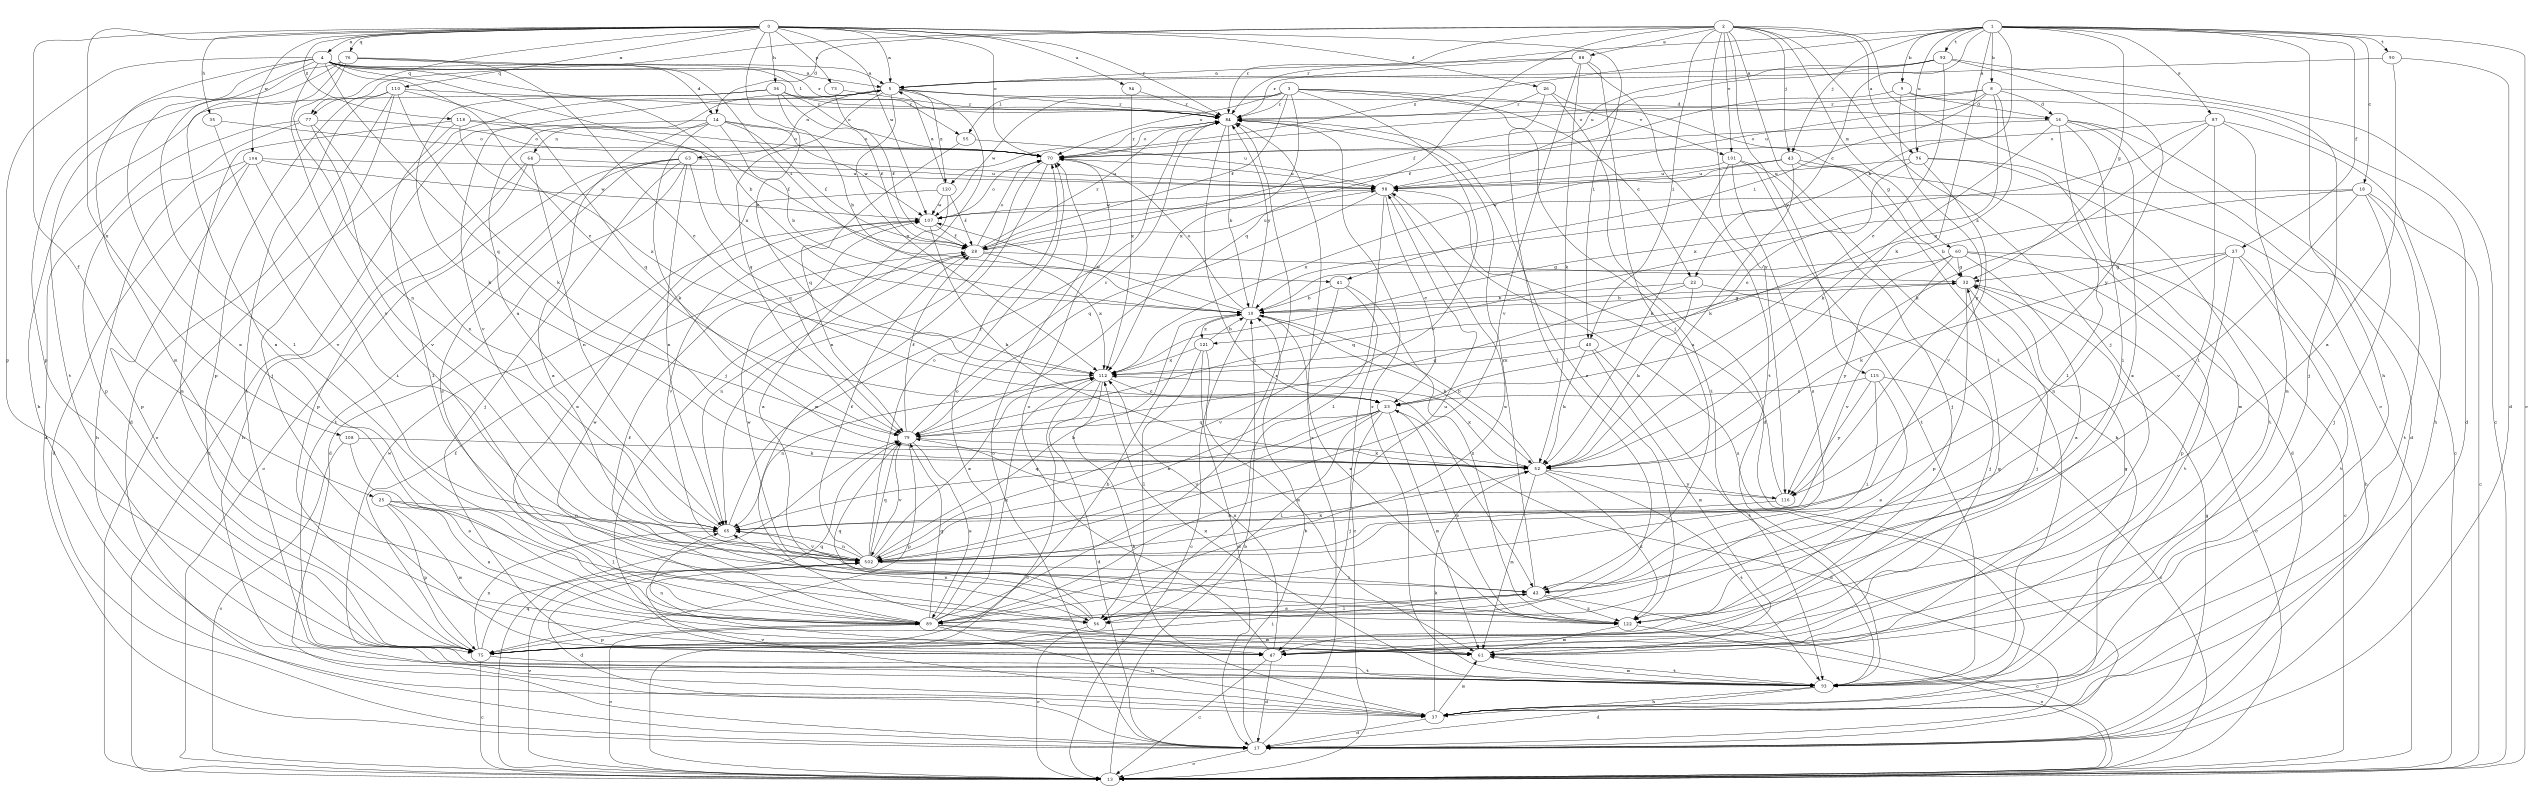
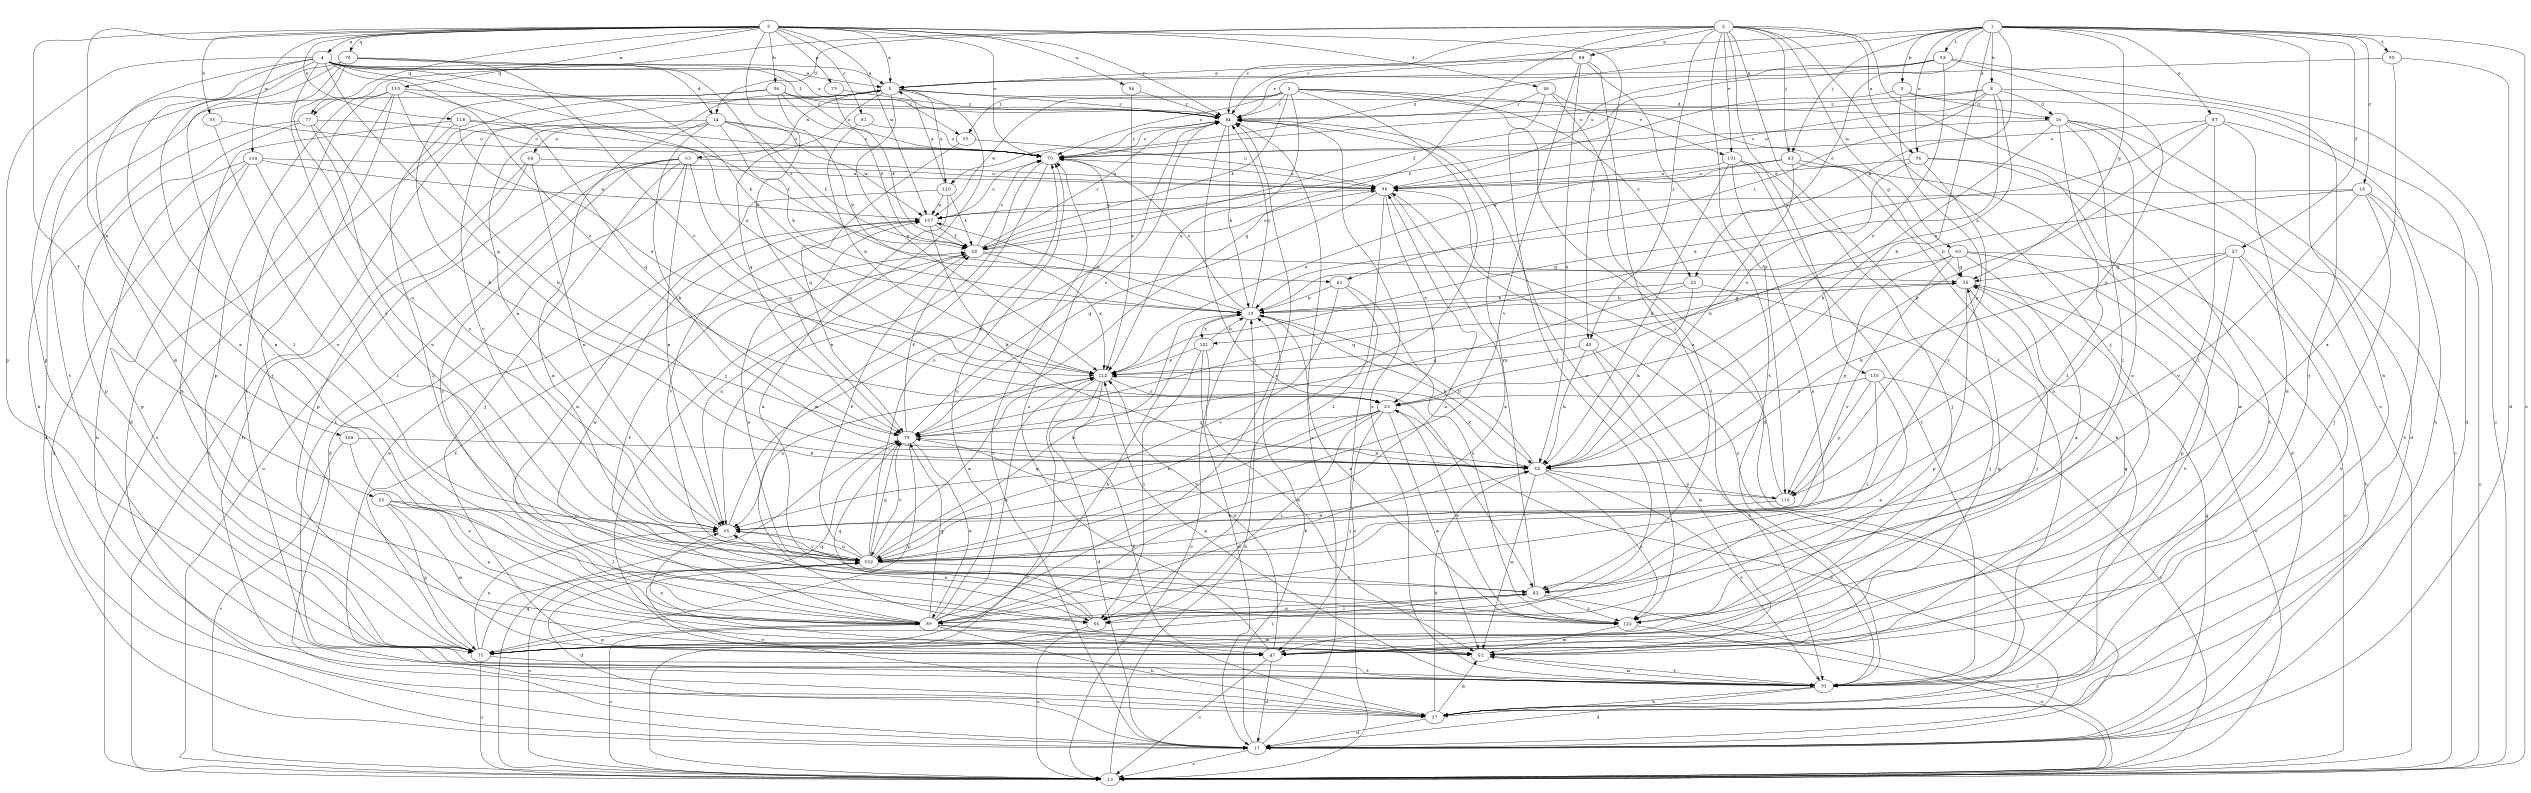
none -> (864, 120)
